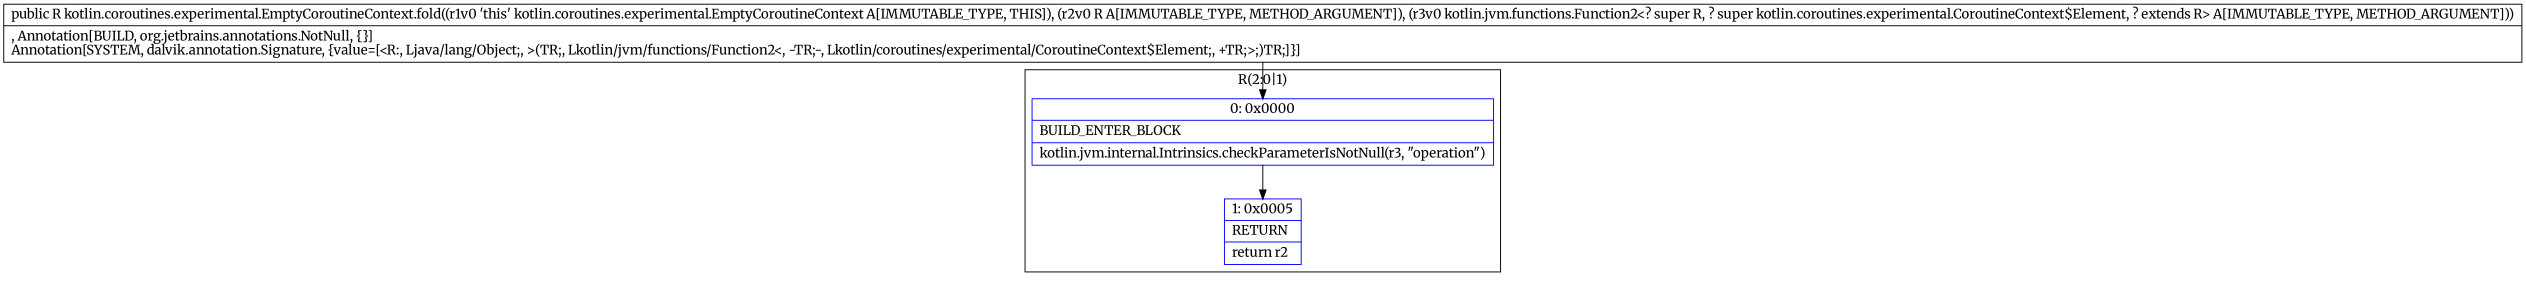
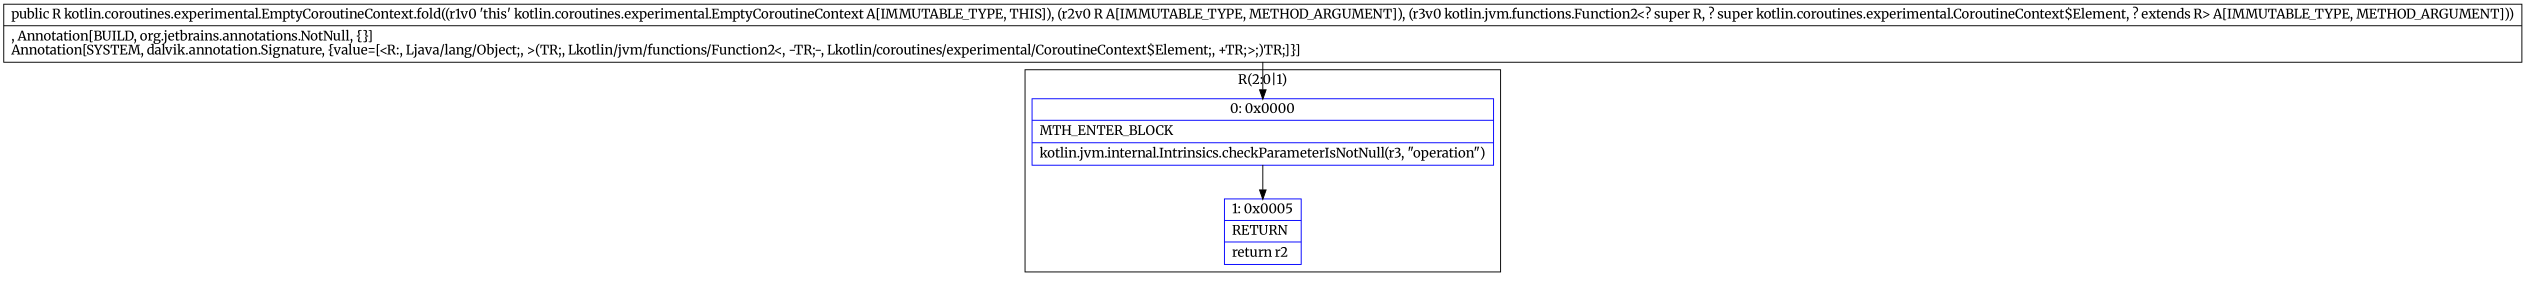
(1110, 131) -> (1106, 131)
